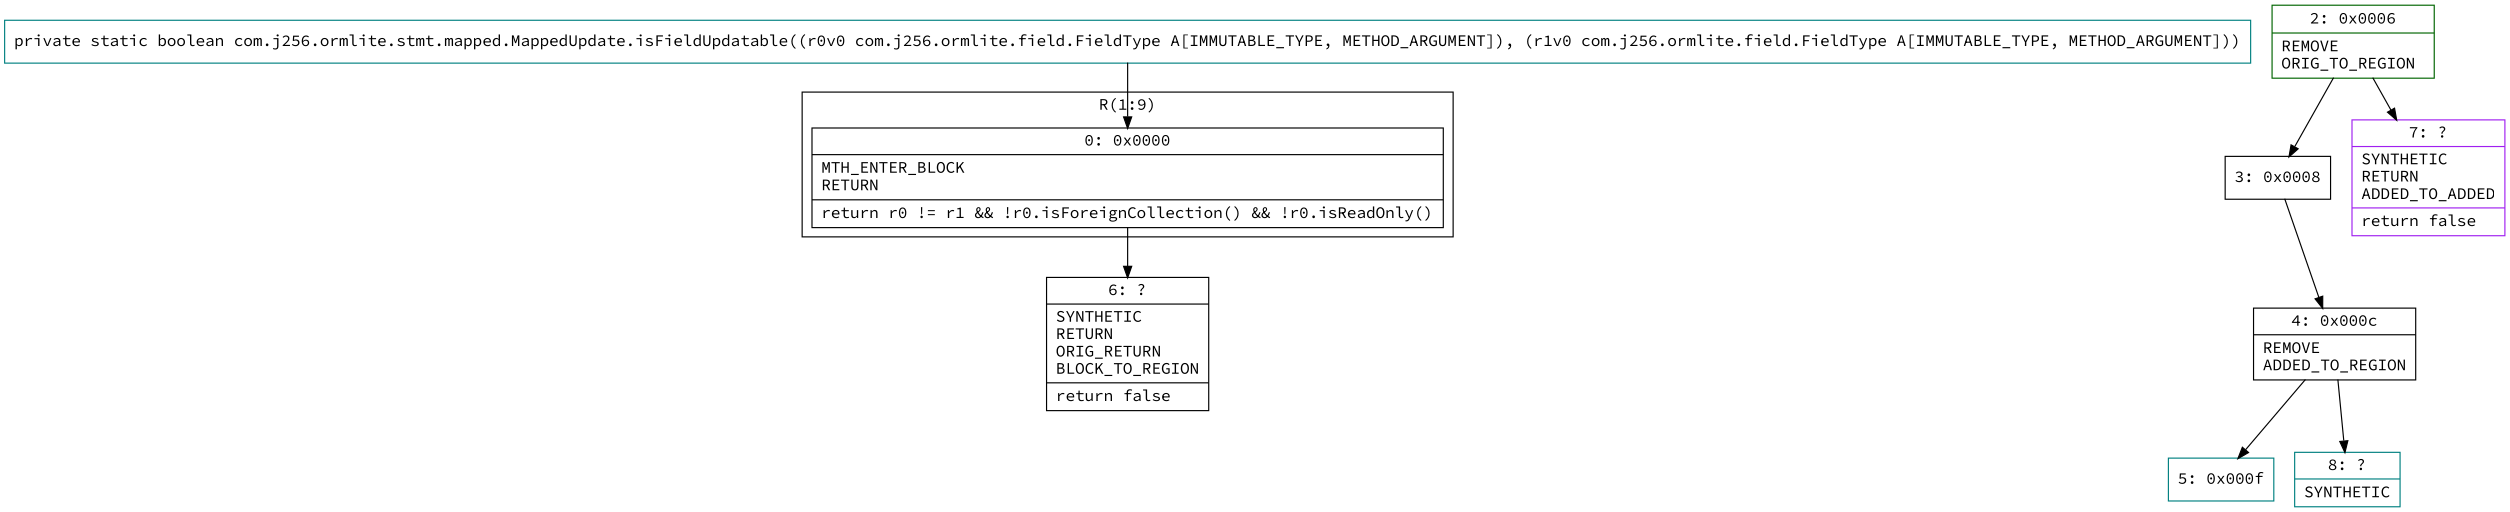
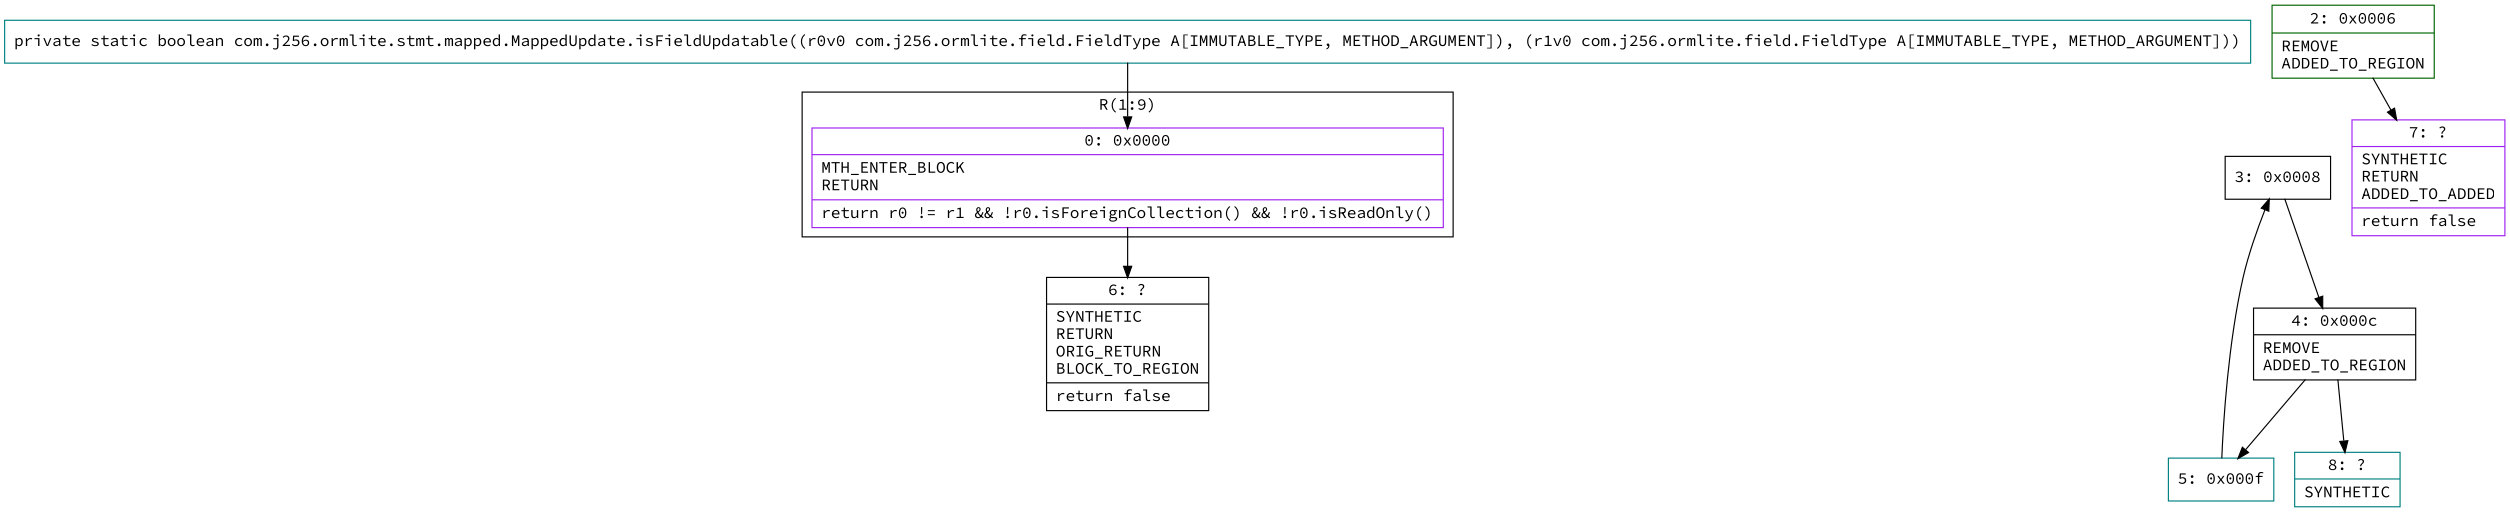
(2349, 64) -> (2353, 64)
(2314, 112) -> (2233, 332)
(1128, 178) -> (1128, 178)
